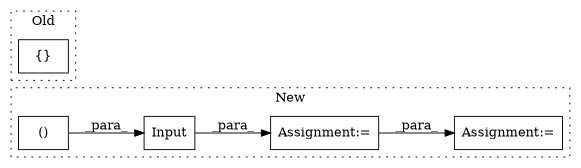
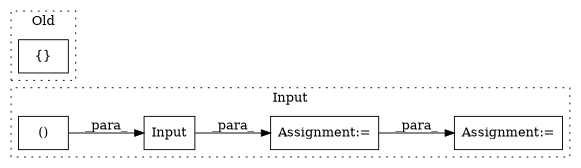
(290, 98) -> (290, 98)
